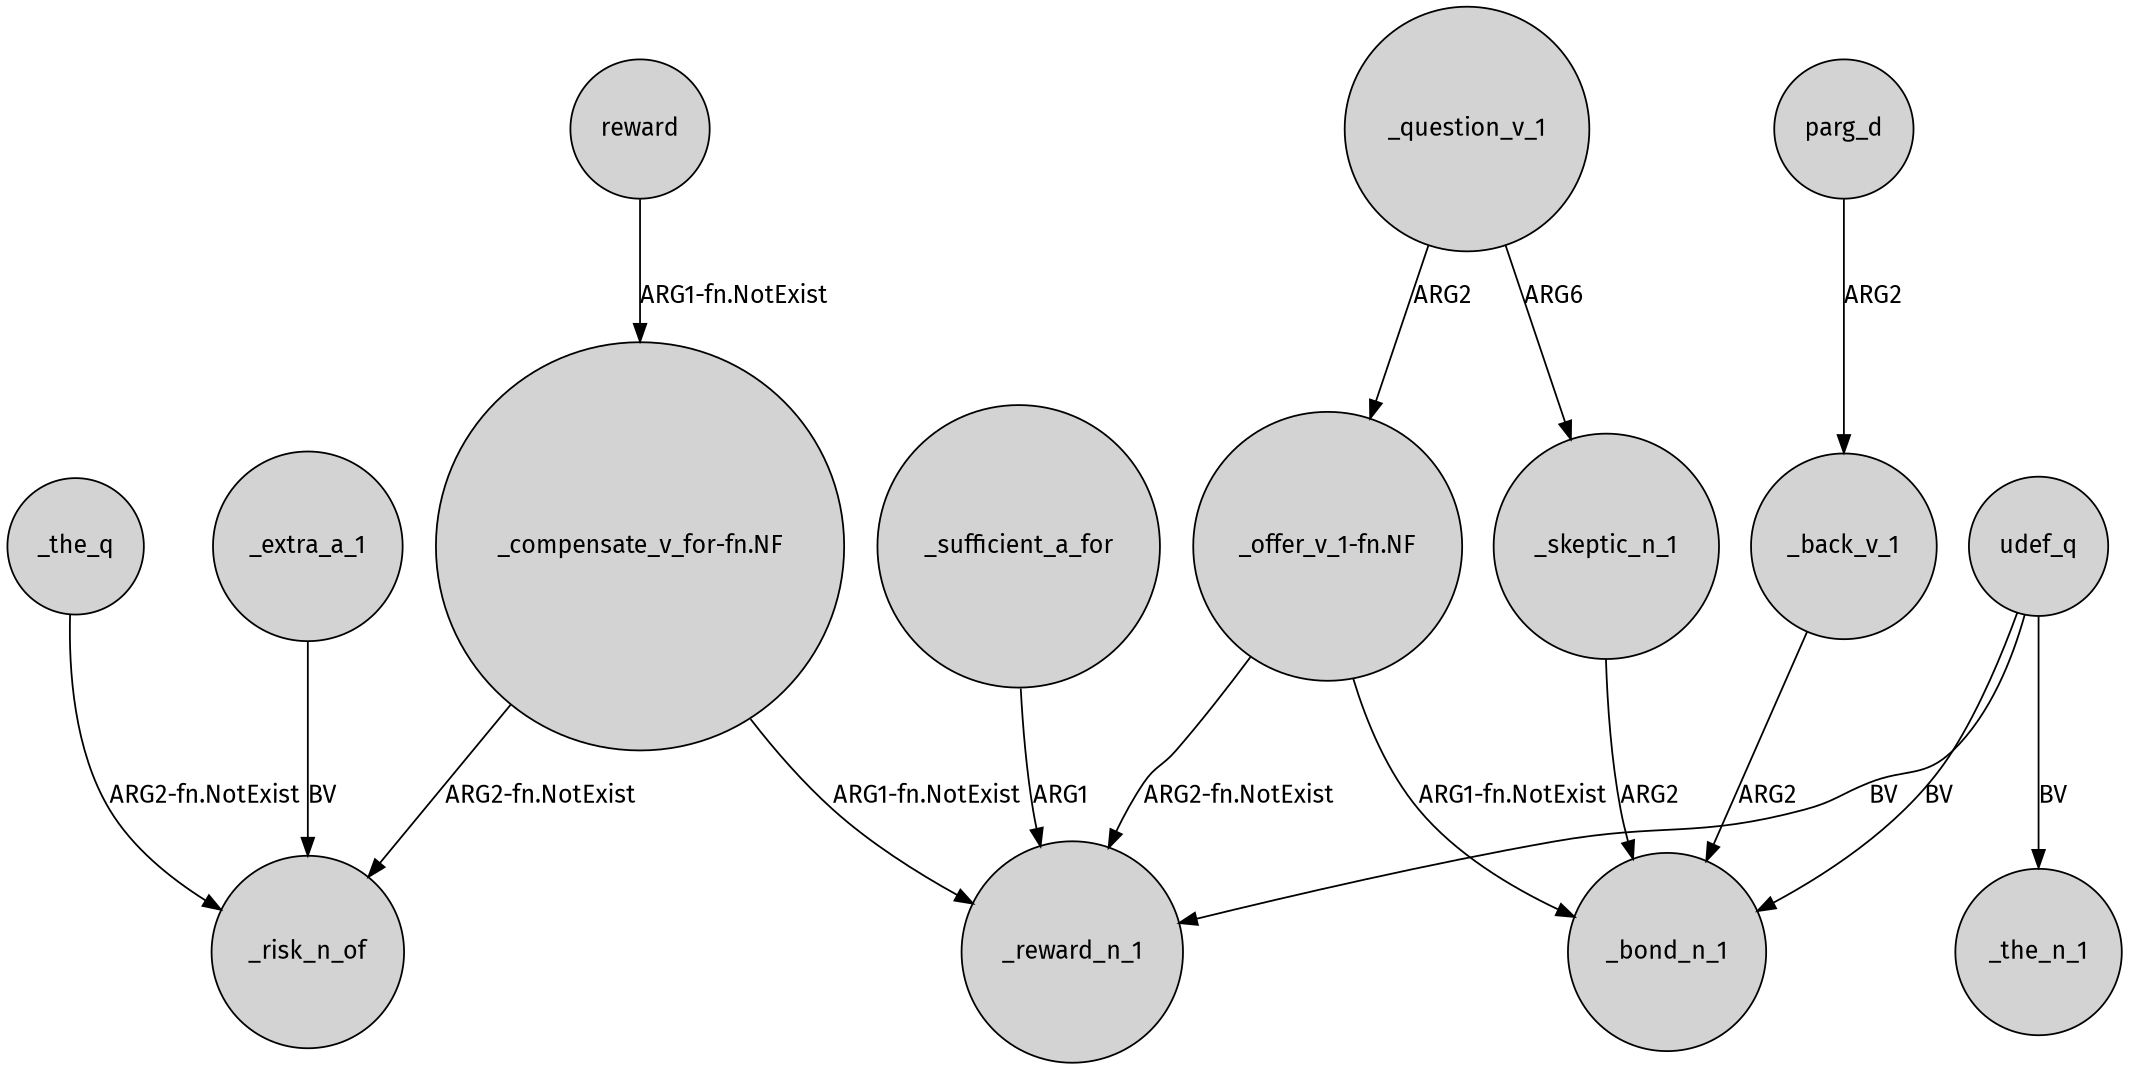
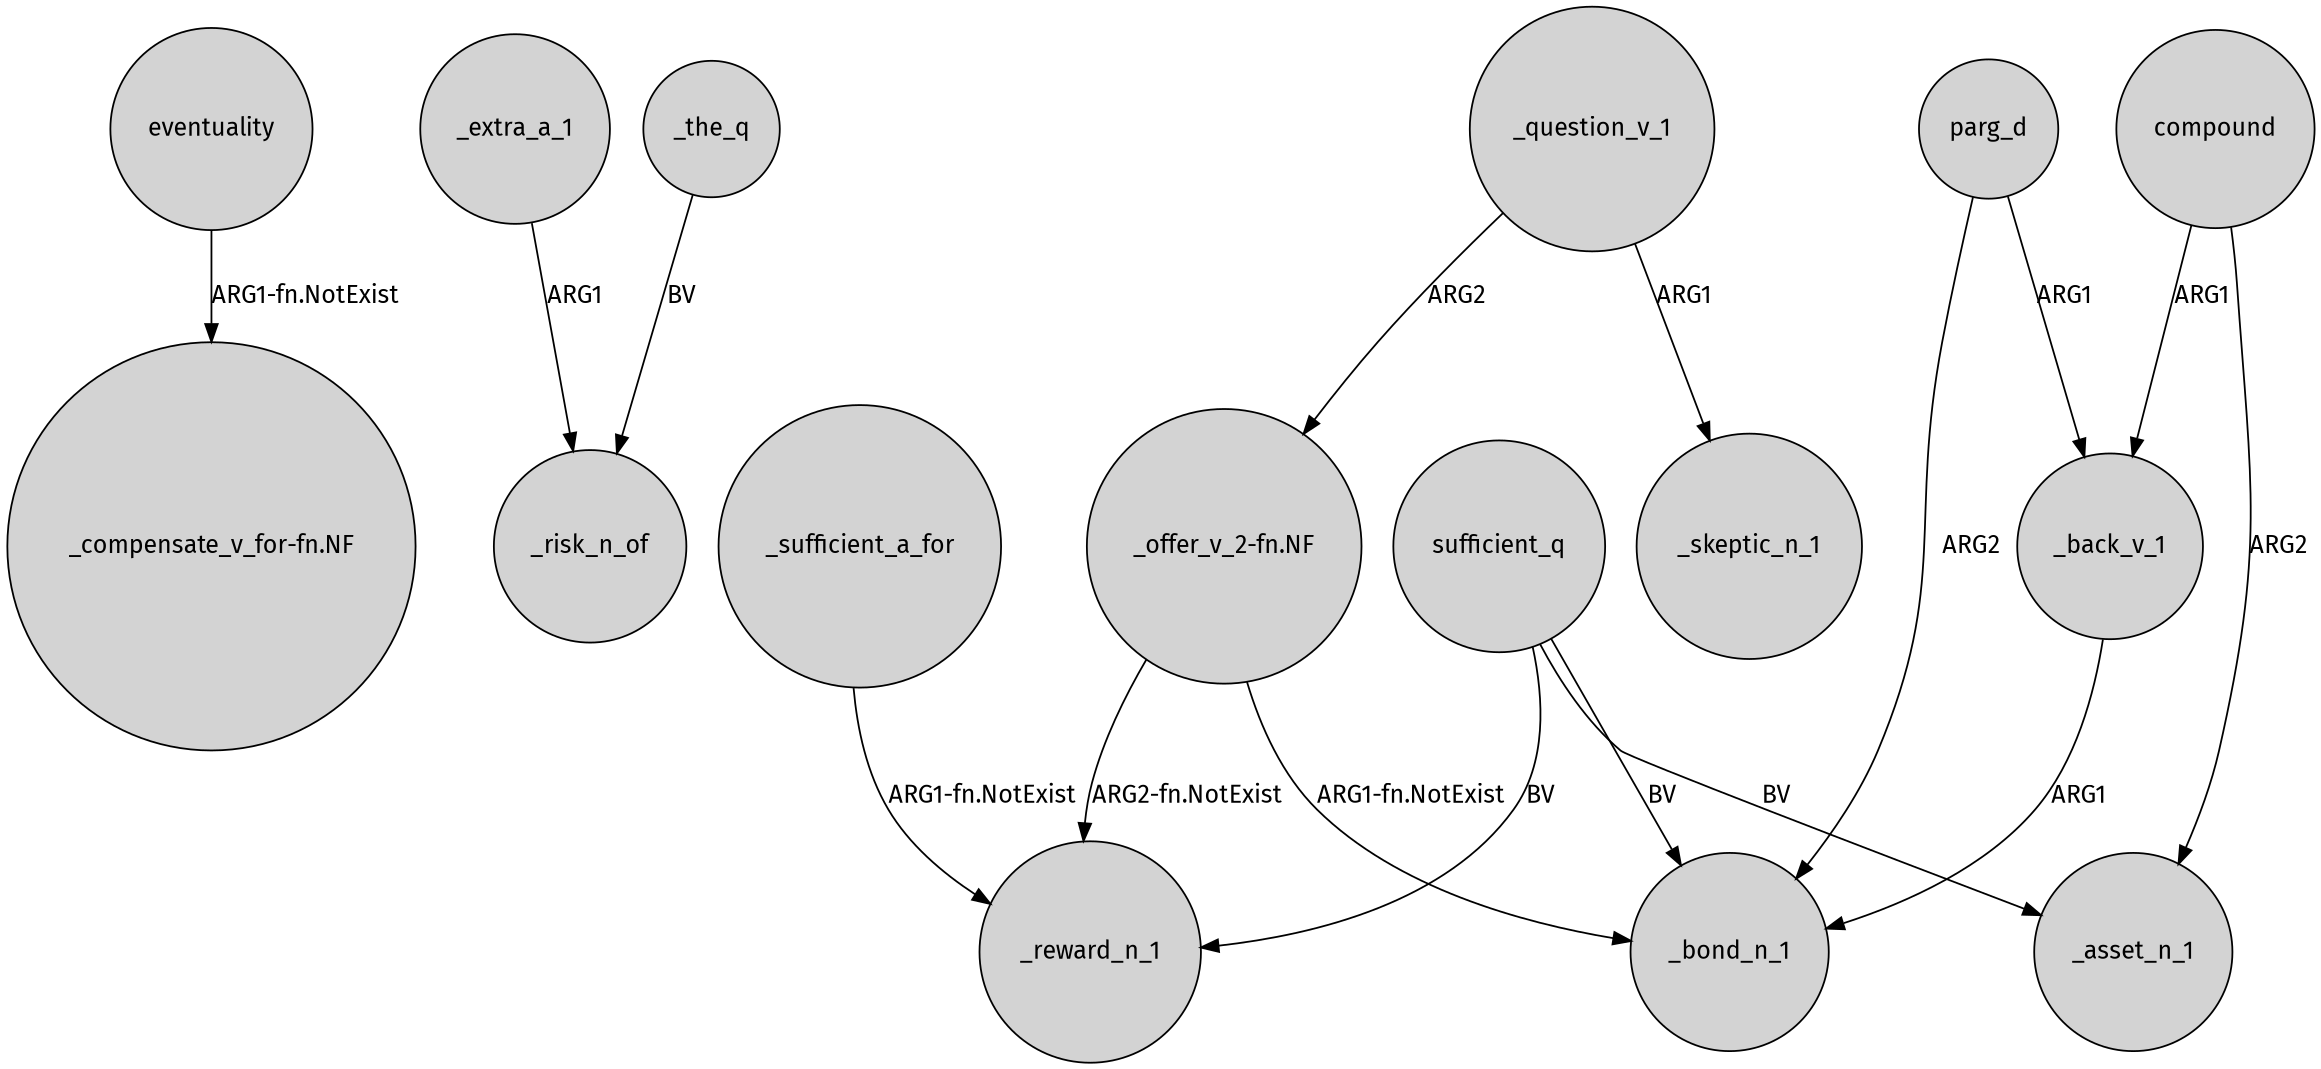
(640, 129) -> (211, 129)
none -> (2215, 129)
(1555, 296) -> (1684, 296)
(1873, 296) -> (2065, 296)
(1328, 546) -> (1224, 546)
(2038, 546) -> (1499, 546)
(1612, 751) -> (1924, 542)
(445, 784) -> none
(205, 796) -> (681, 296)
(322, 796) -> (575, 296)
(1061, 796) -> (983, 796)
(1768, 796) -> (2079, 796)
(844, 819) -> none
(2038, 952) -> (2133, 952)
